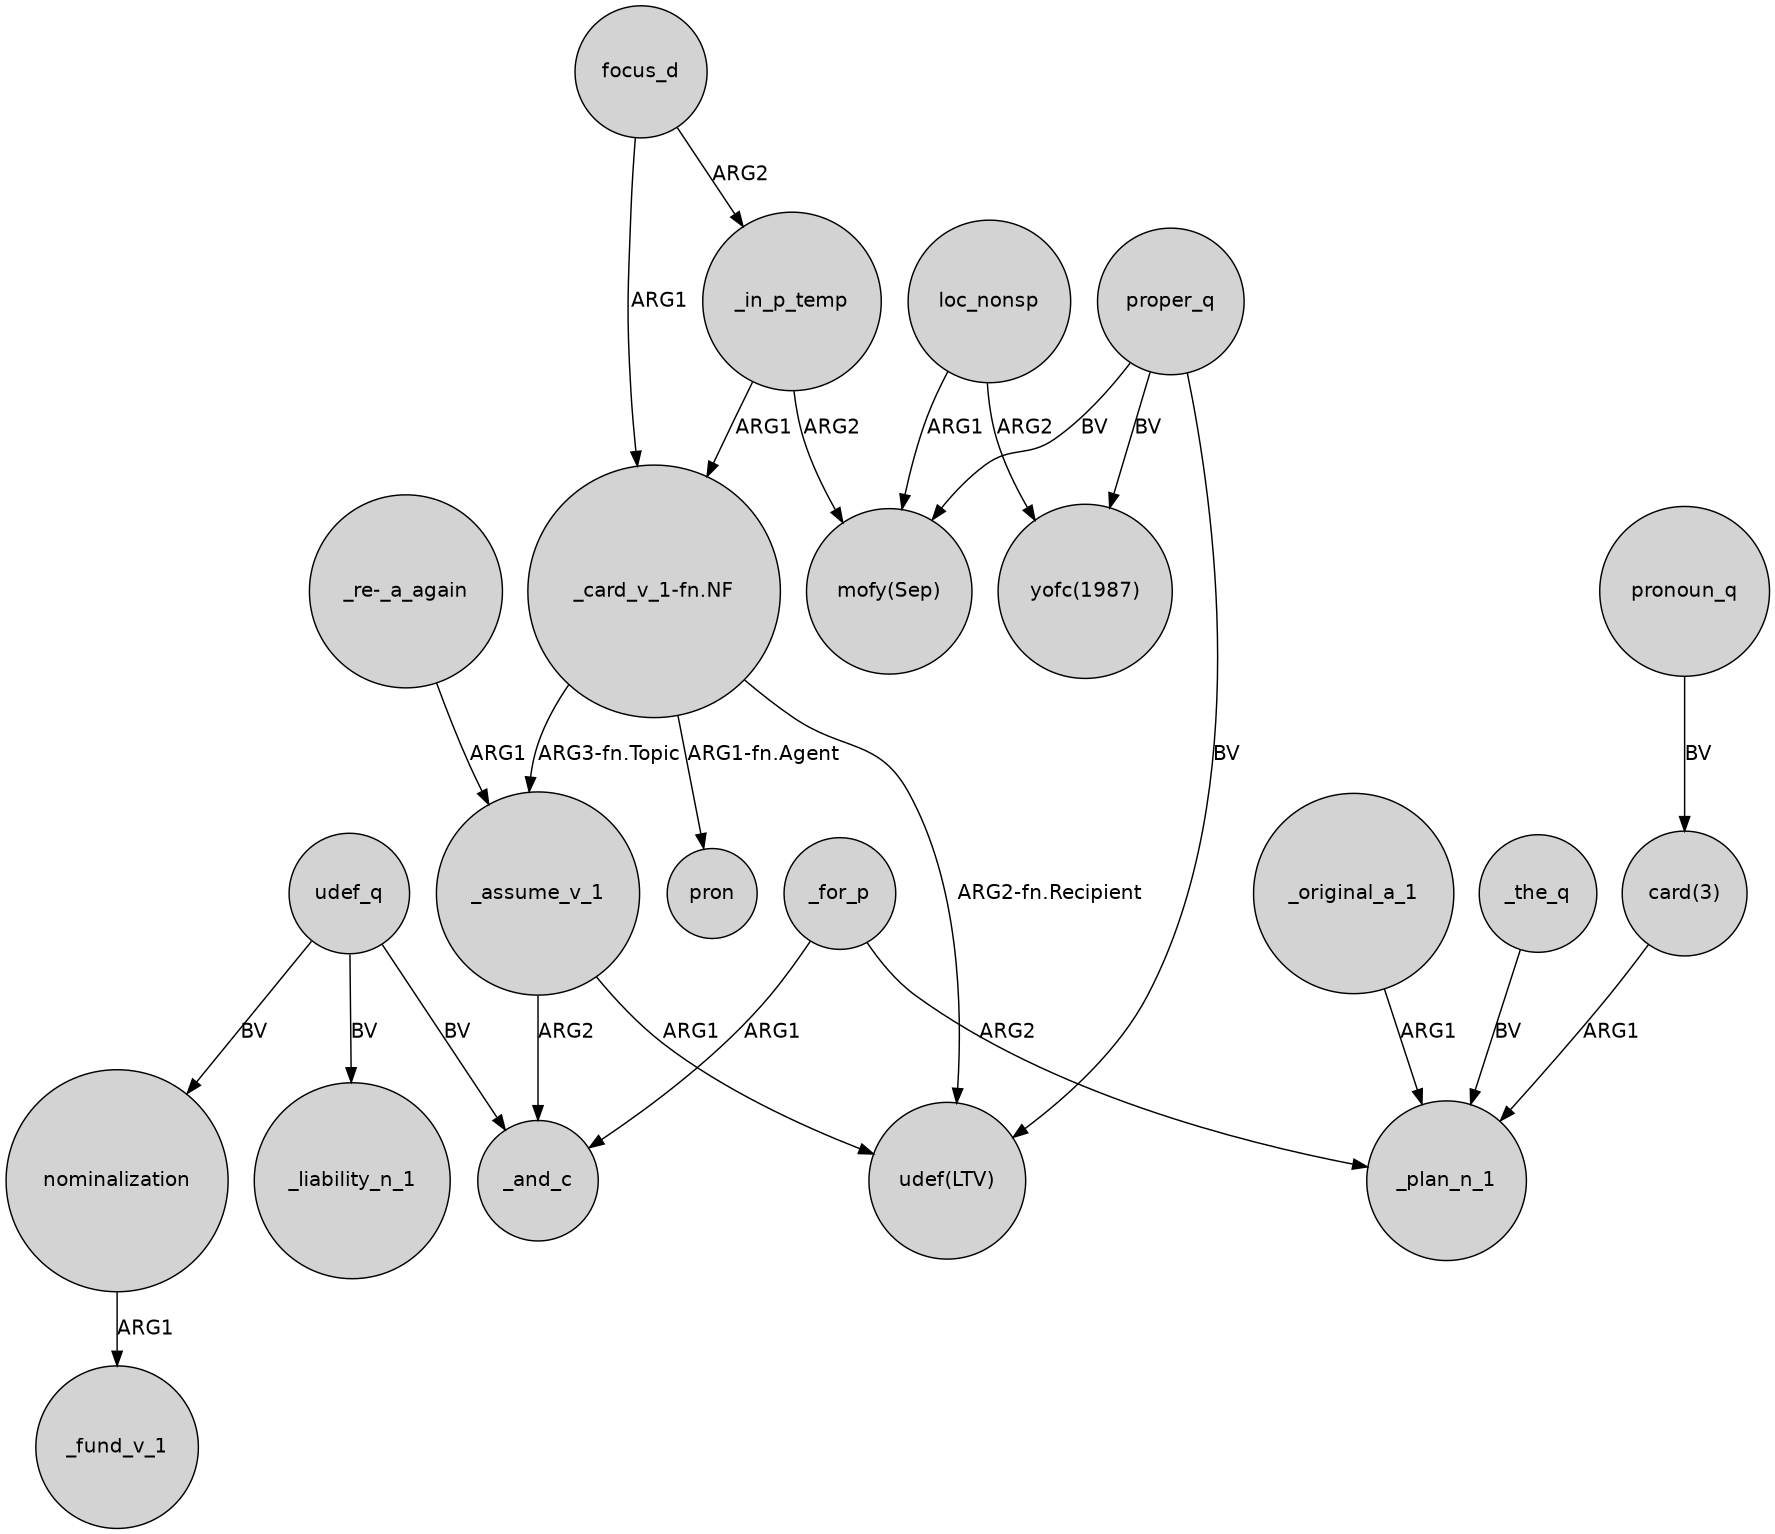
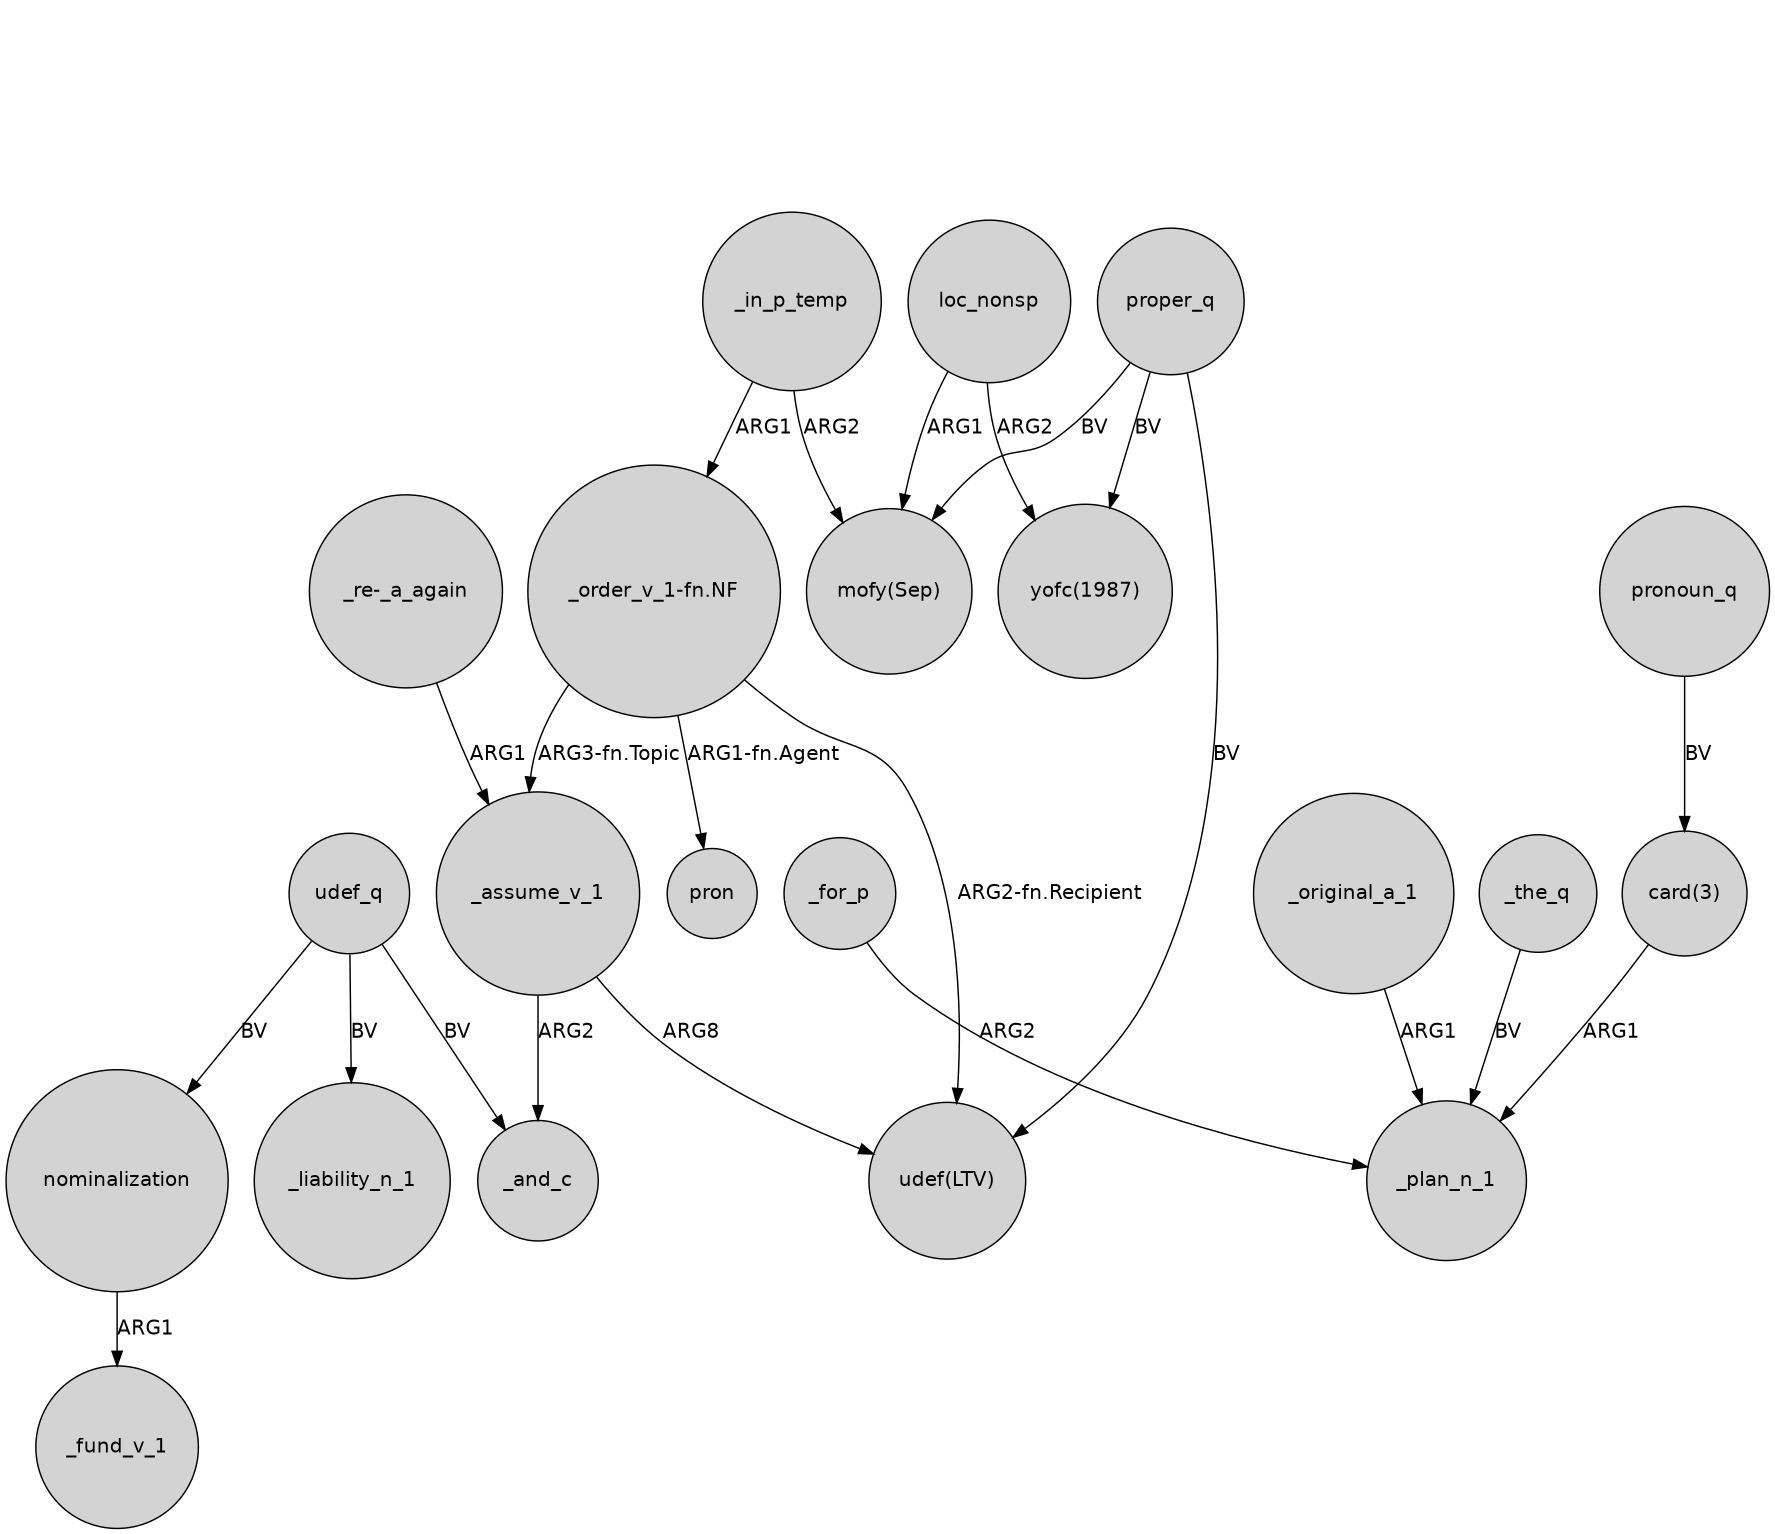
(641, 72) -> none
(654, 591) -> (654, 591)
(692, 1032) -> (692, 1032)
(716, 1051) -> none
